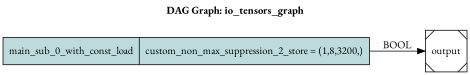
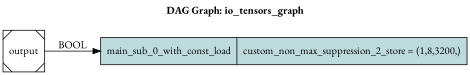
(394, 51) -> (69, 51)
